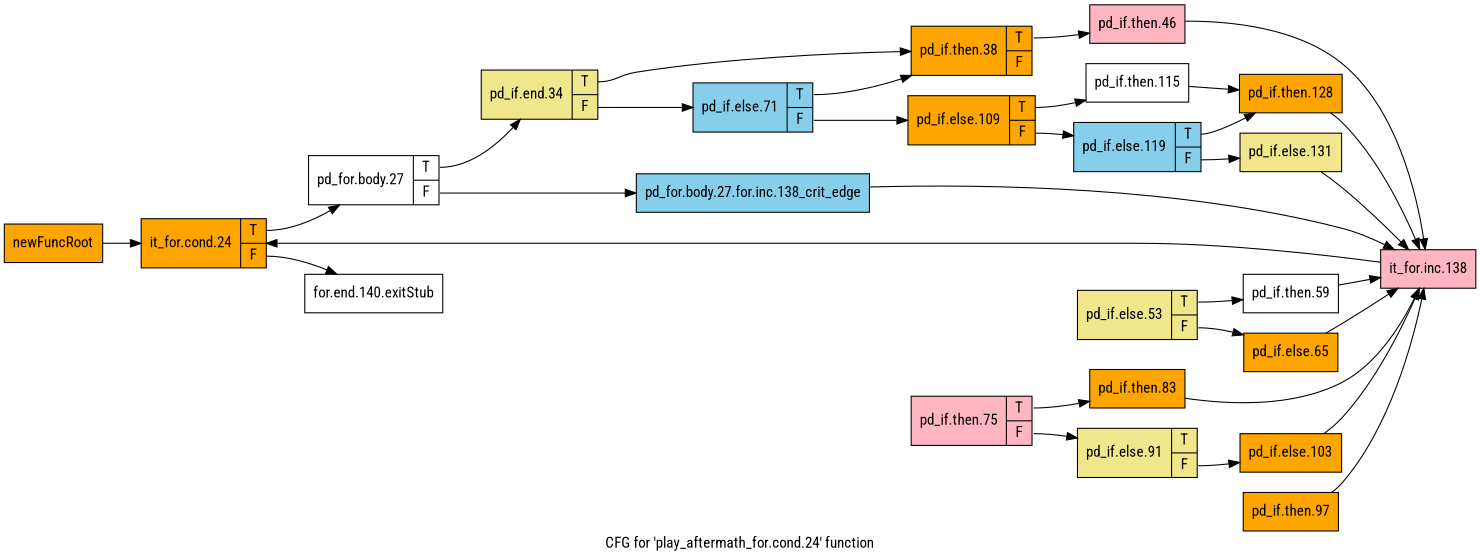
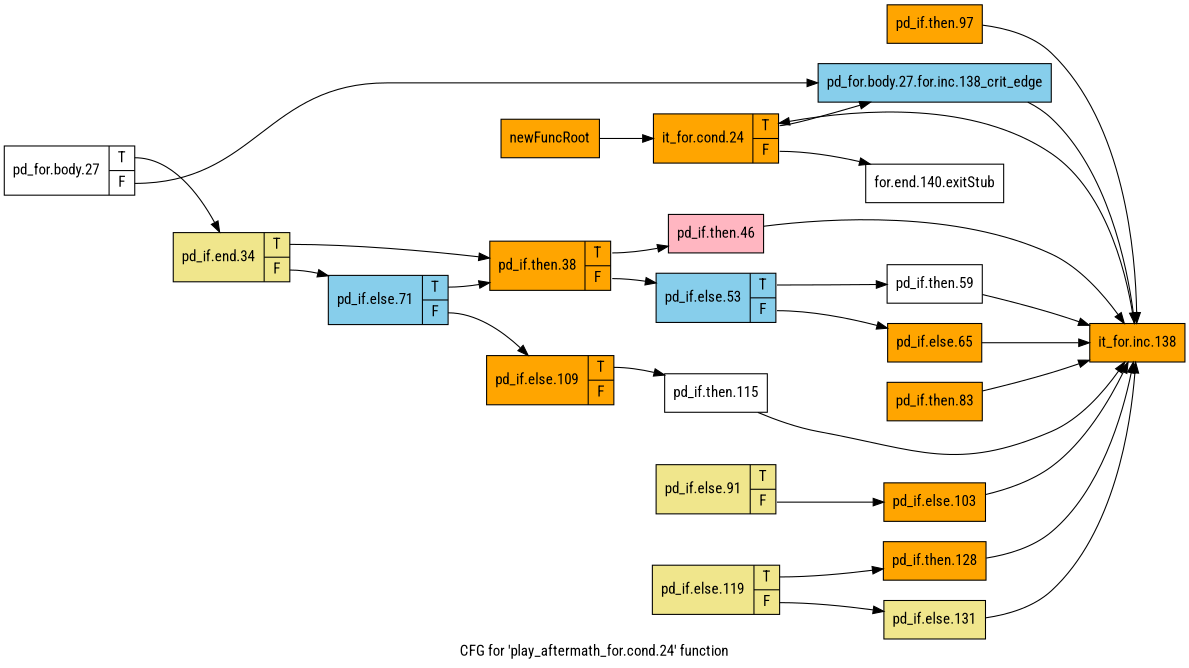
(1209, 88) -> (949, 454)
(1049, 134) -> none
(1137, 147) -> (716, 590)
(299, 225) -> (820, 117)
(1428, 269) -> (1137, 343)
none -> (629, 279)
(1137, 315) -> (716, 298)
(972, 421) -> none
